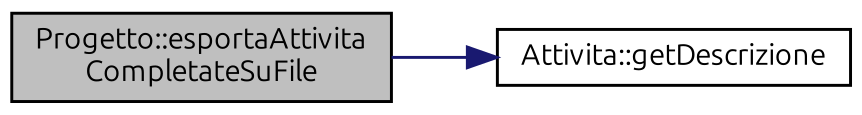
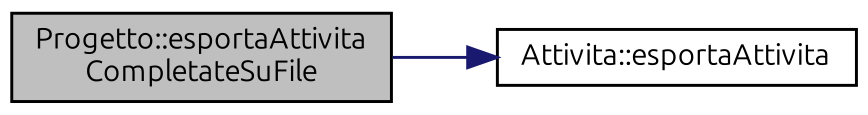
(674, 57) -> (677, 57)
